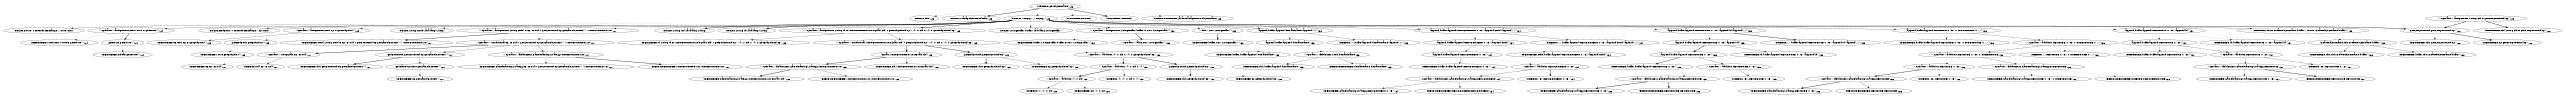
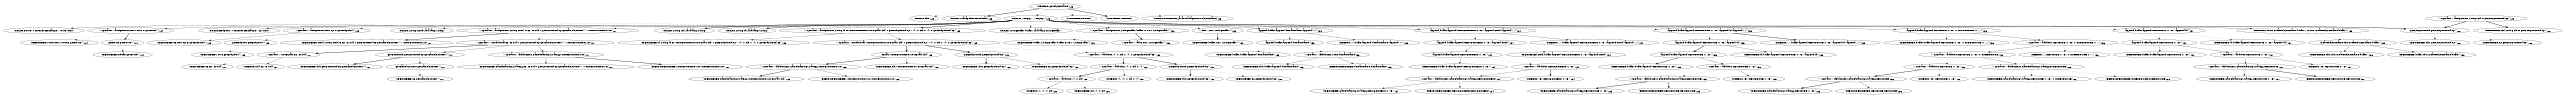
(2470, 37) -> (2470, 37)
